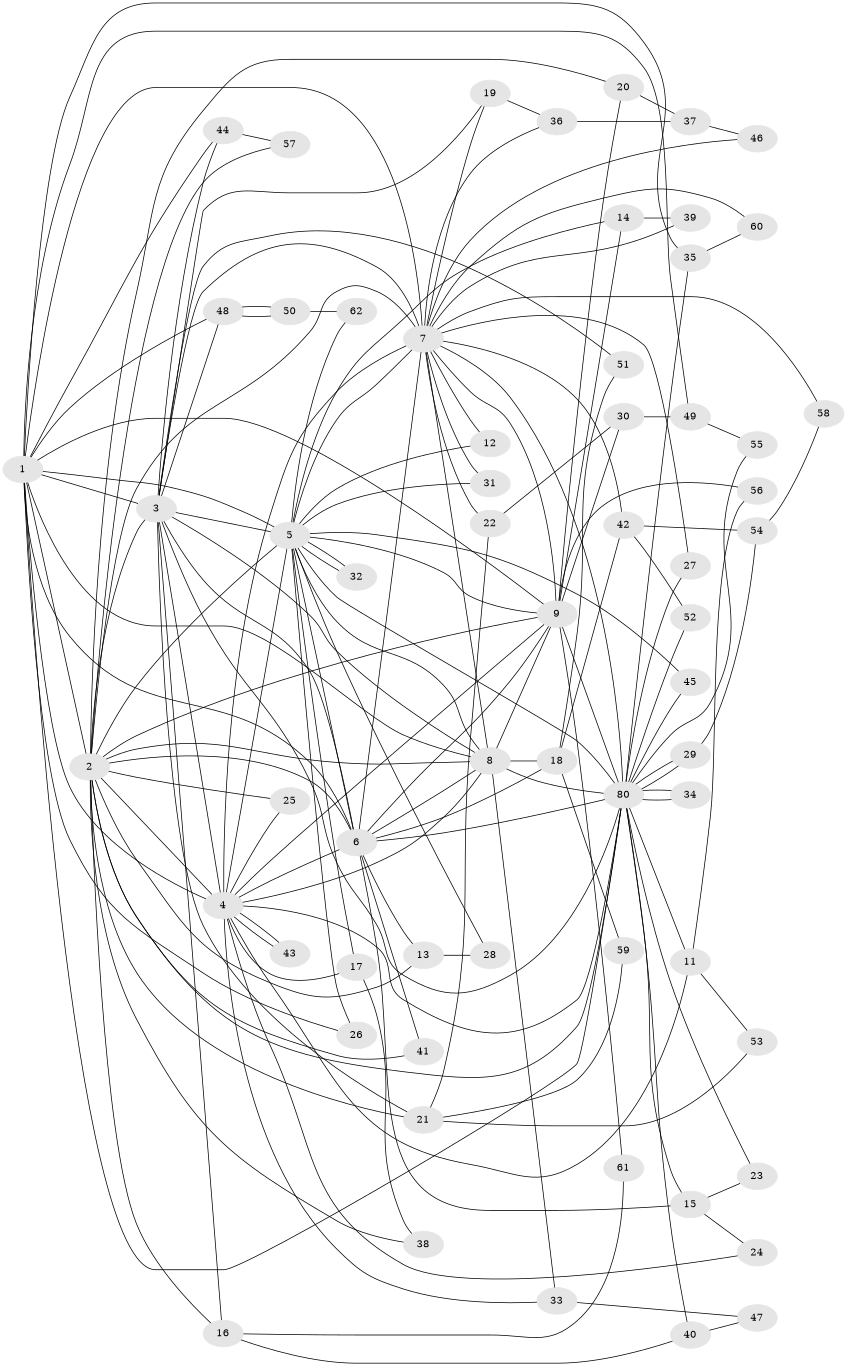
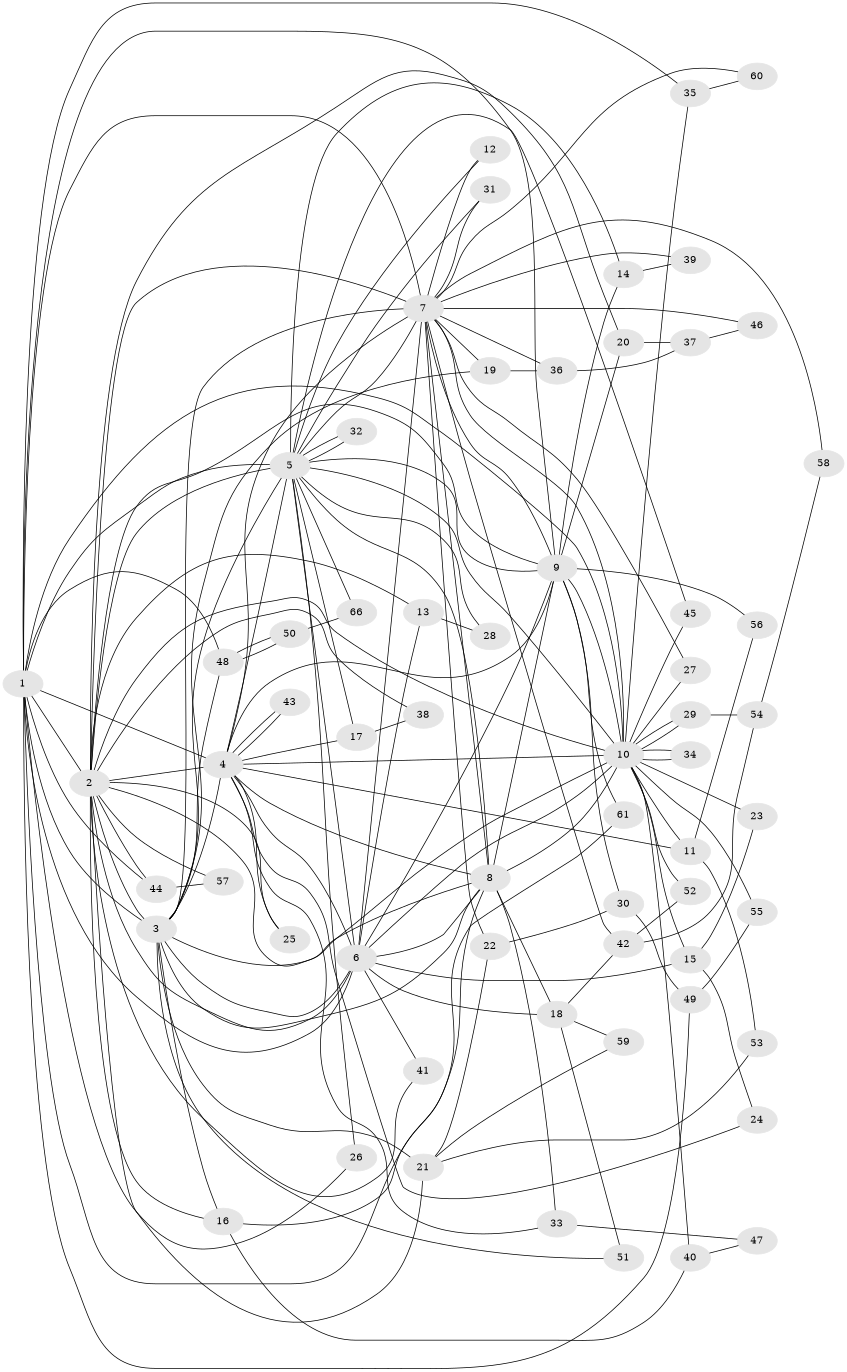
(357, 312) -> (357, 613)
(177, 317) -> (119, 838)
(624, 795) -> (624, 755)
